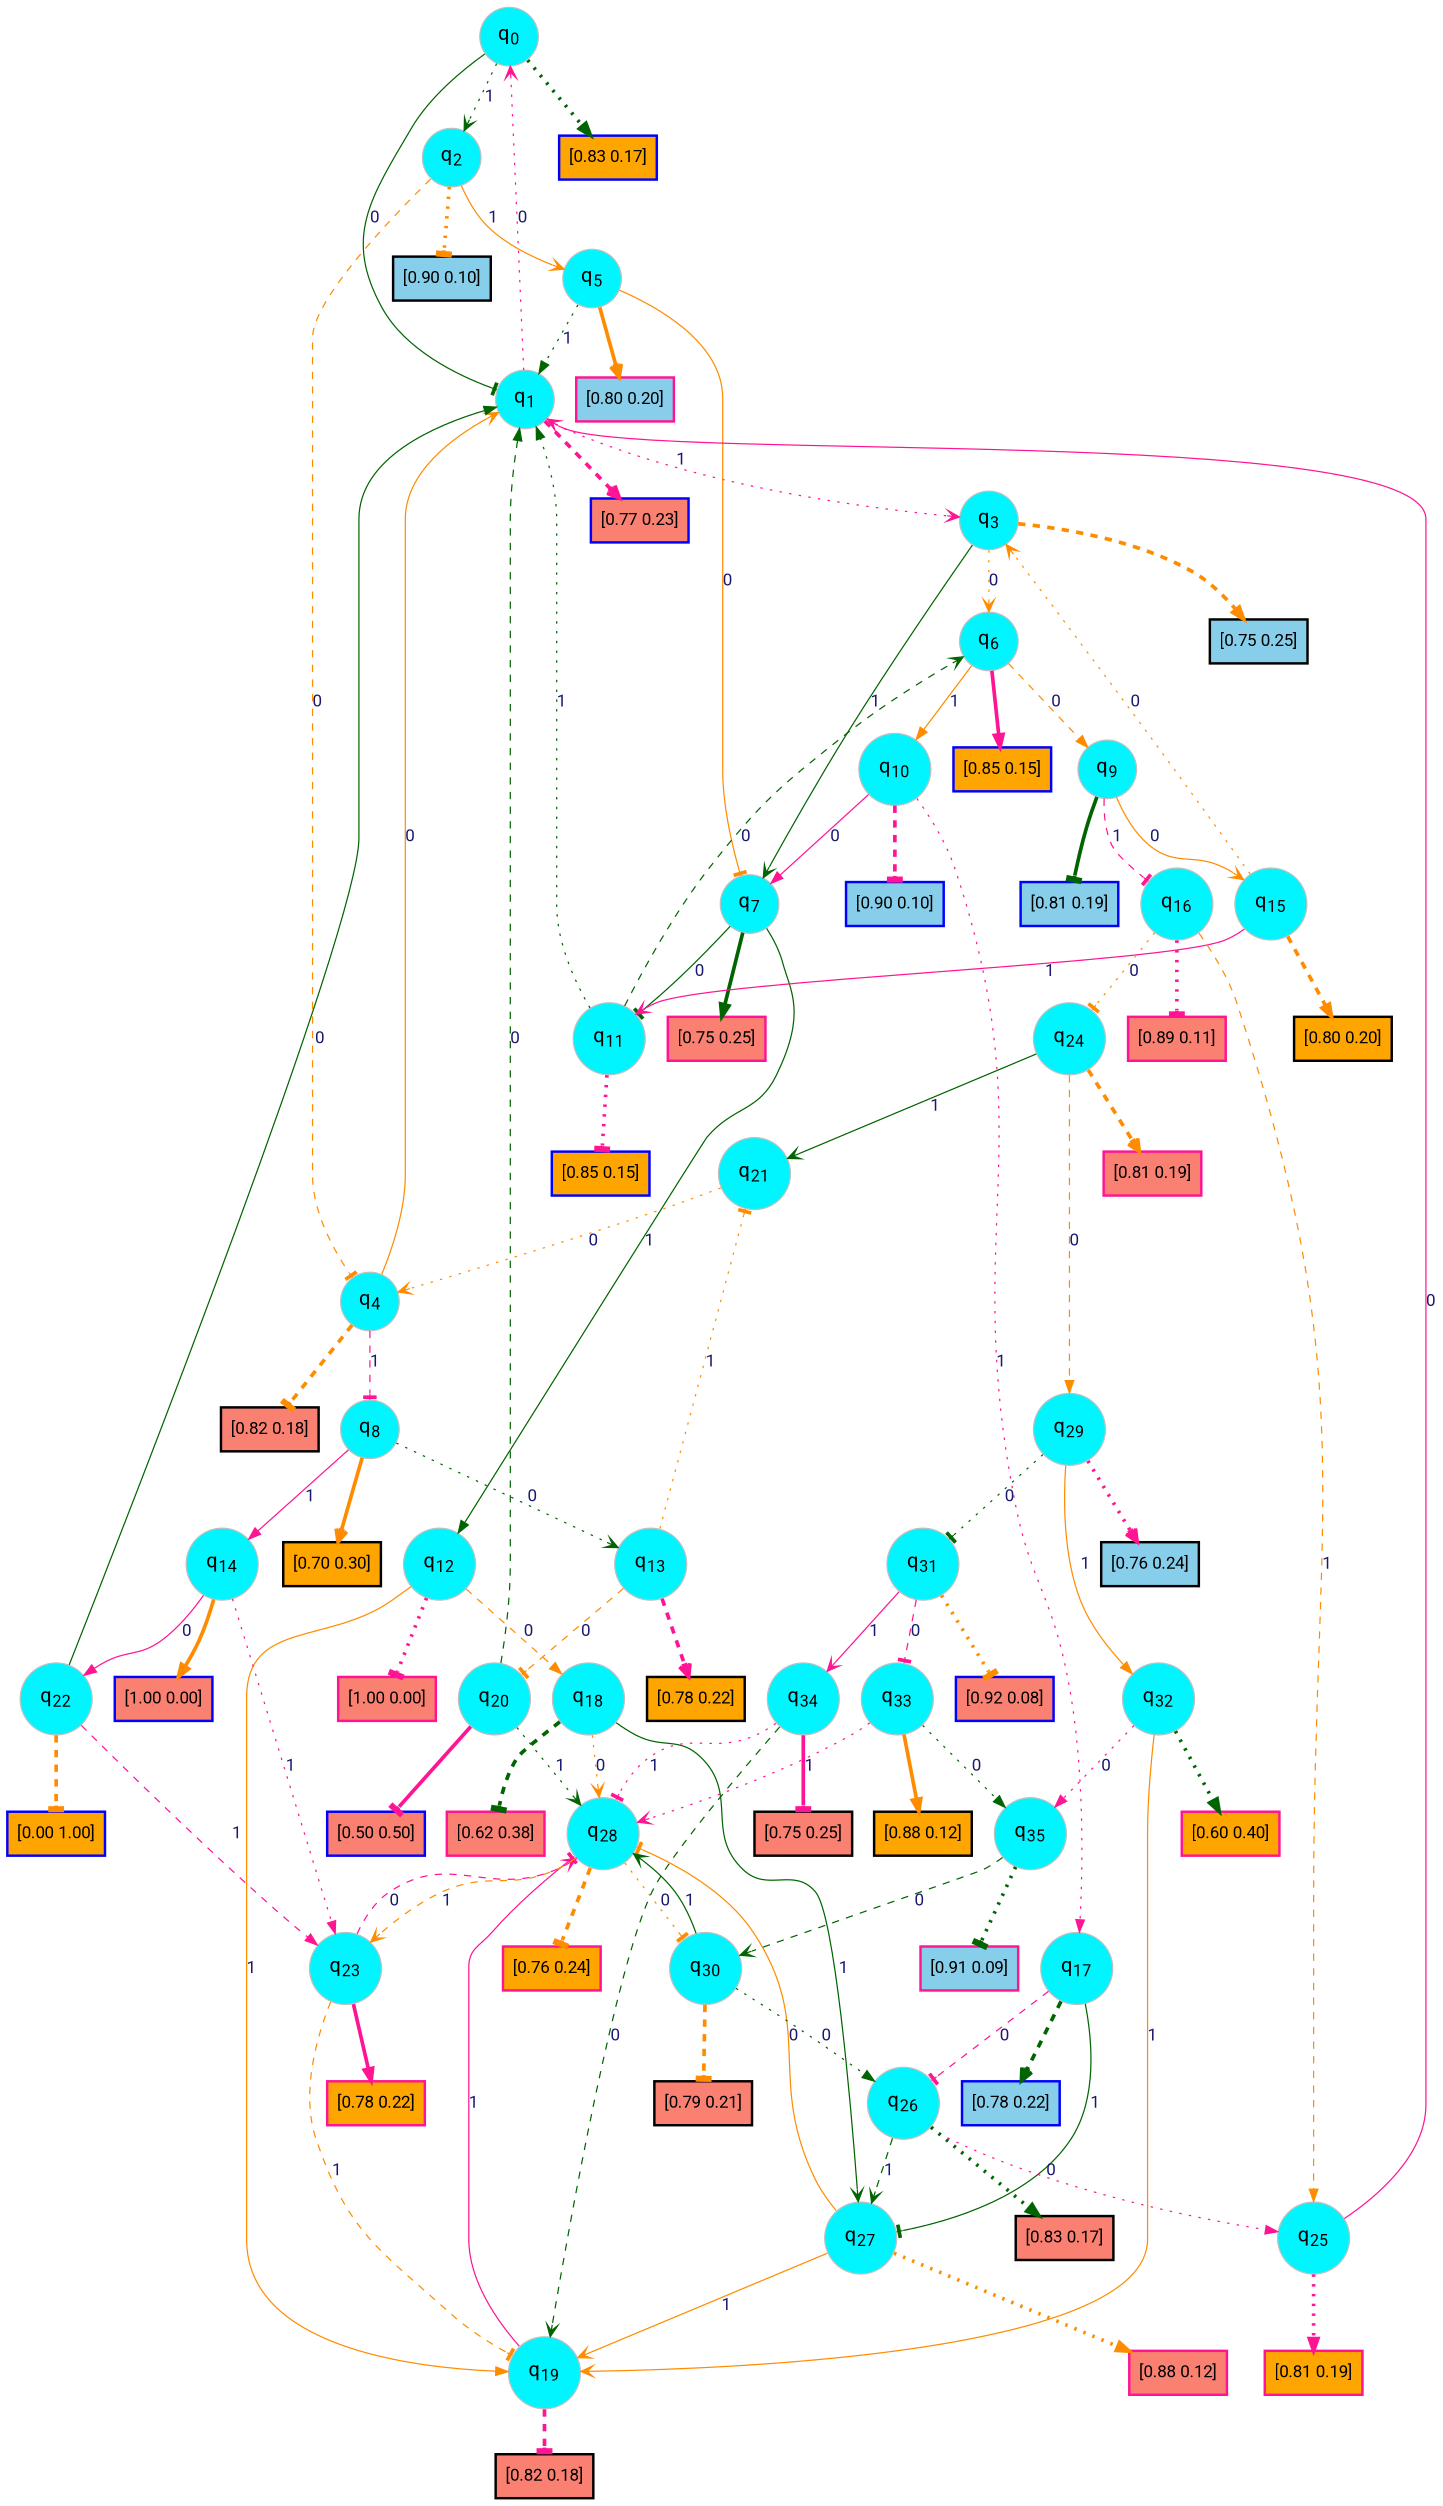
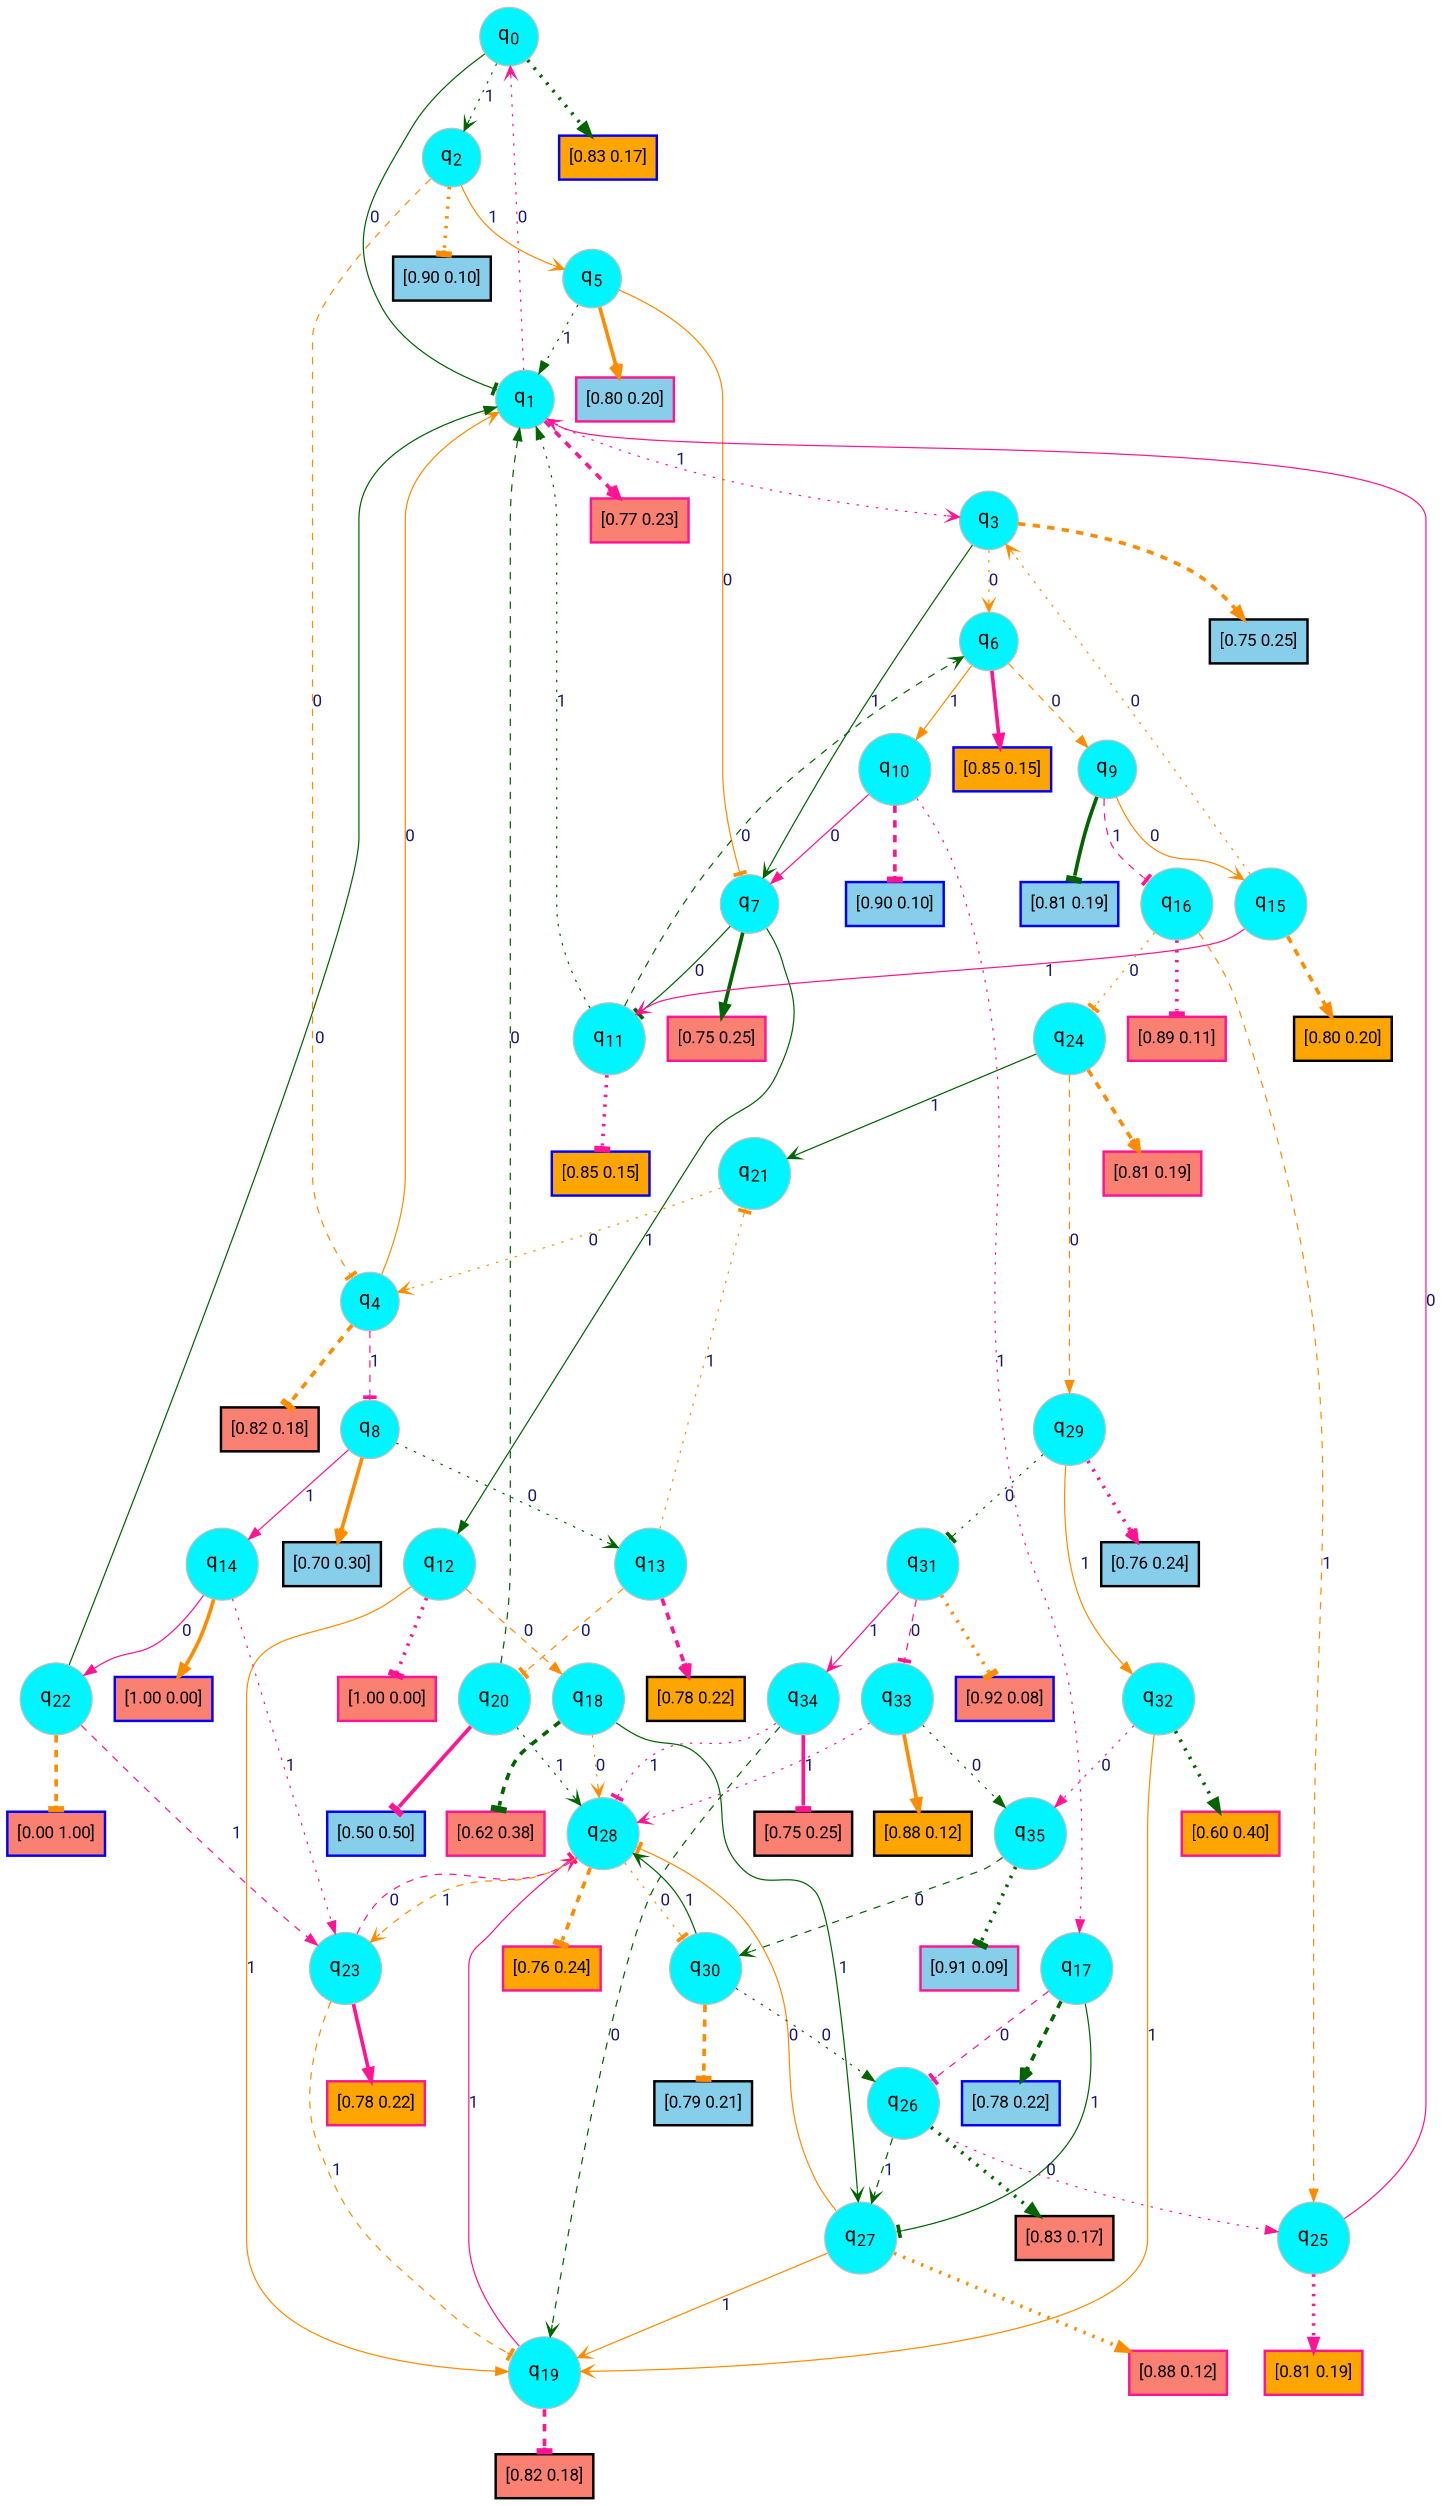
(640, 520) -> (640, 520)
(332, 1564) -> (332, 1564)
(56, 1834) -> (56, 1834)
(376, 1834) -> (376, 1834)
(703, 2103) -> (703, 2103)
